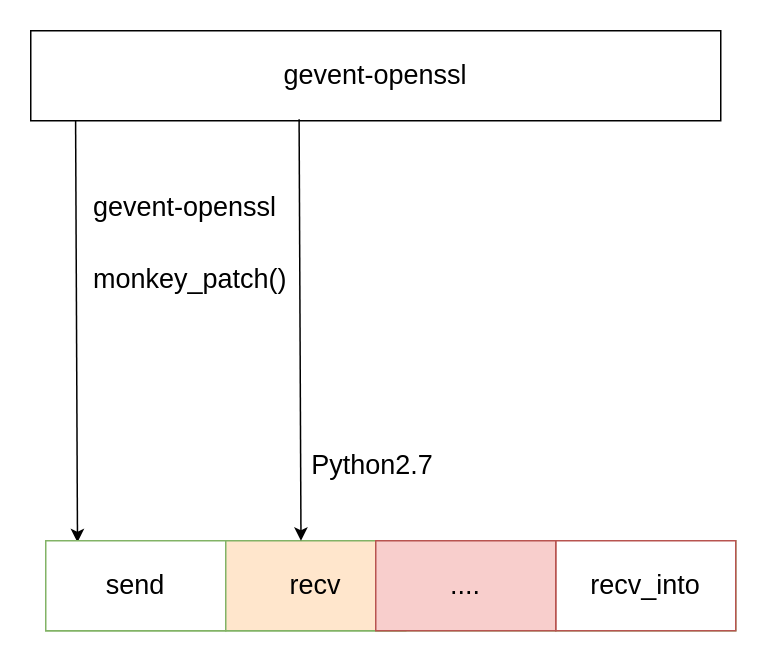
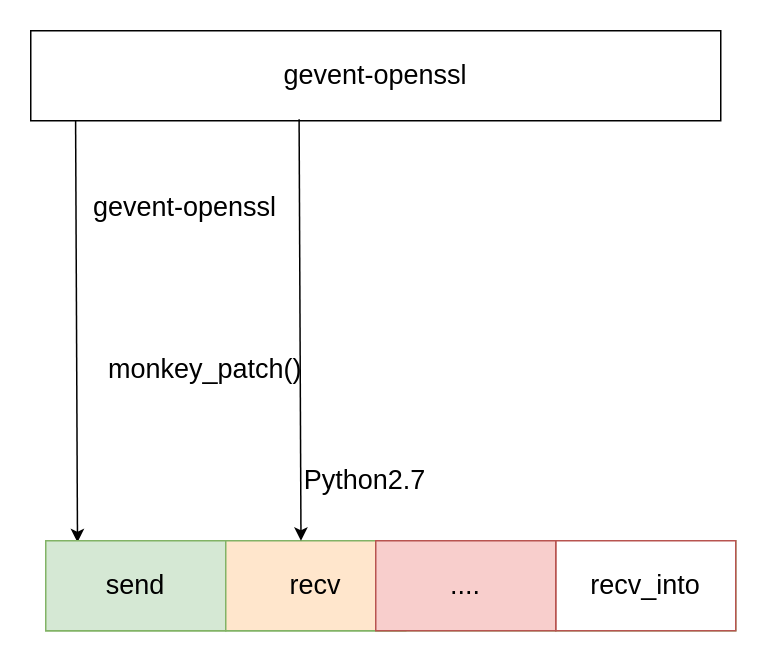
(196, 275) -> (211, 365)
(373, 466) -> (365, 481)
(136, 586) -> (136, 586)
